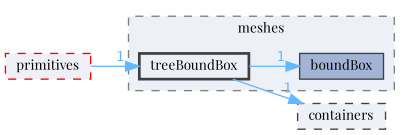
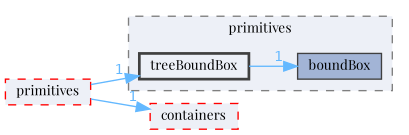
(261, 29) -> (260, 29)
(261, 89) -> (114, 103)
(342, 116) -> (194, 116)
